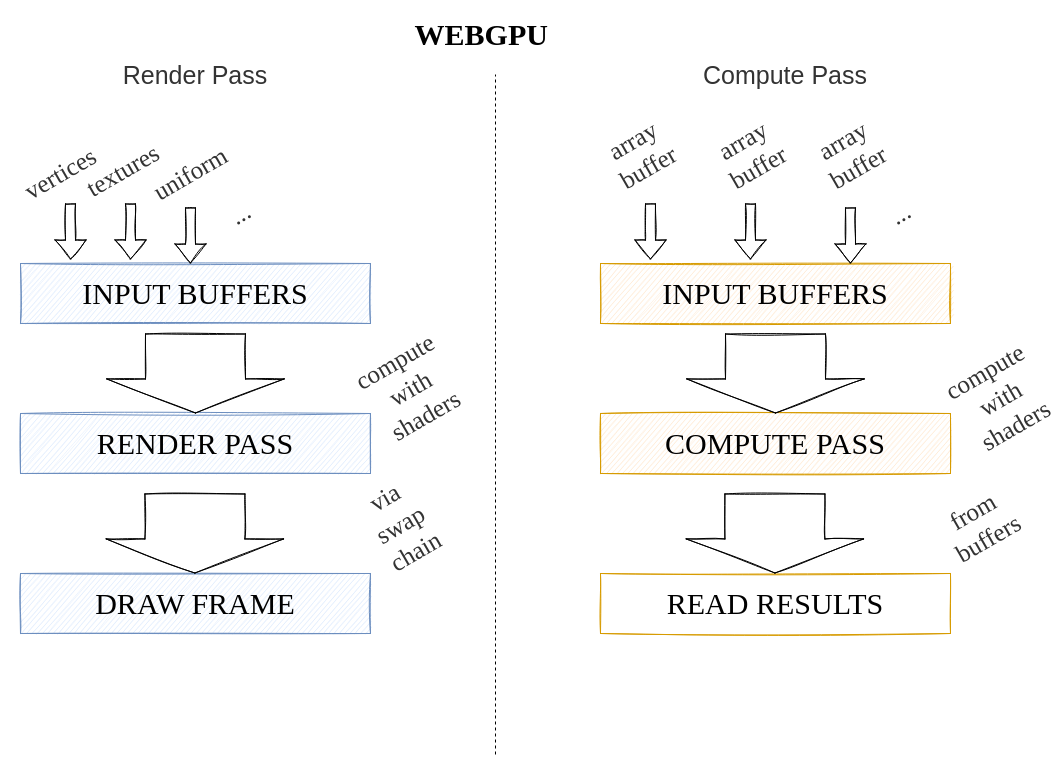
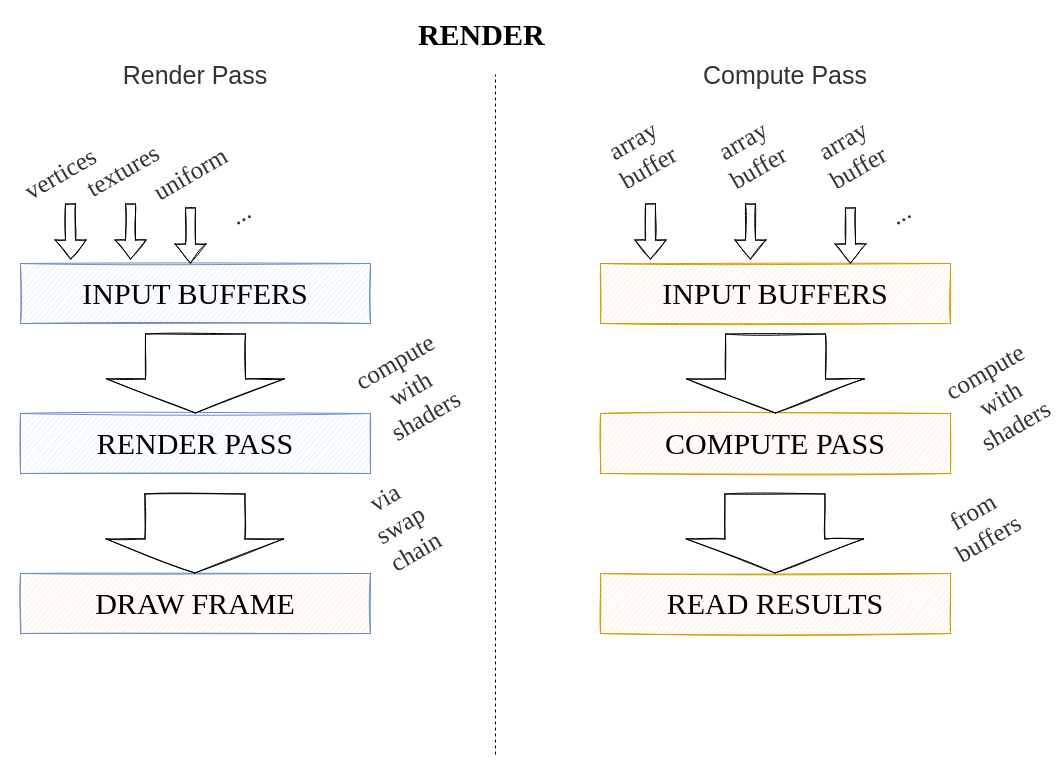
(486, 35) -> (486, 35)
(196, 604) -> (196, 604)
(776, 604) -> (776, 604)
